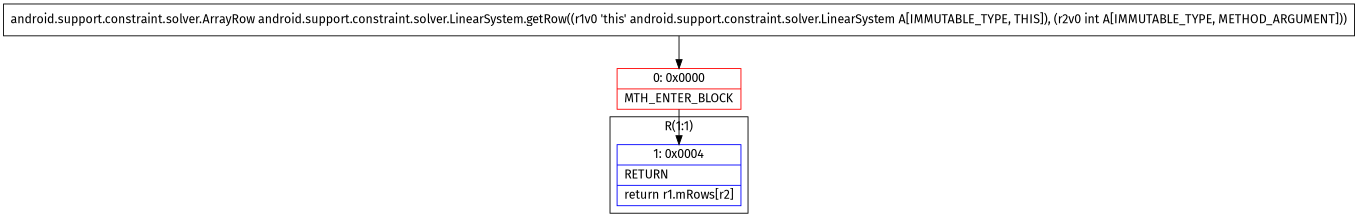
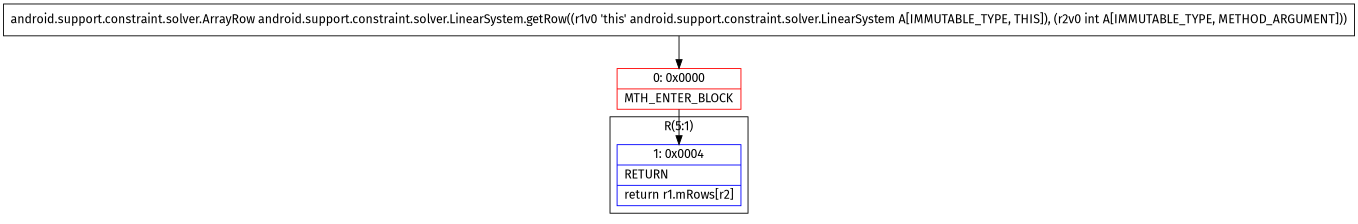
(679, 127) -> (679, 127)
